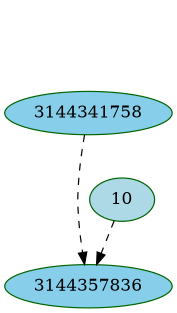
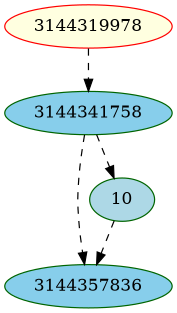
none -> (88, 26)
none -> (103, 151)
